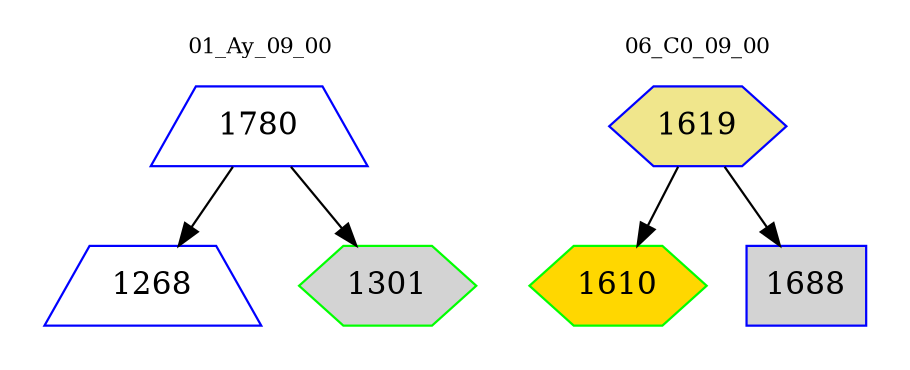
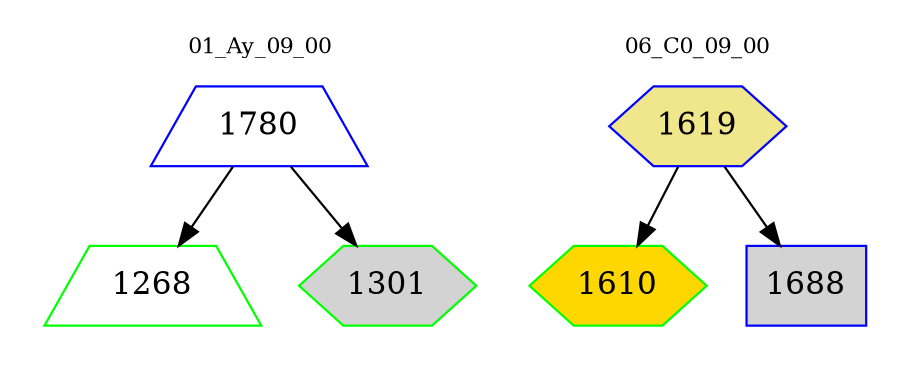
(153, 286) -> (153, 286)
